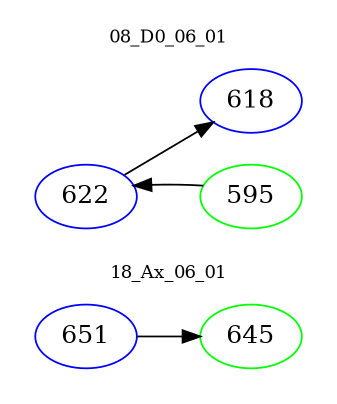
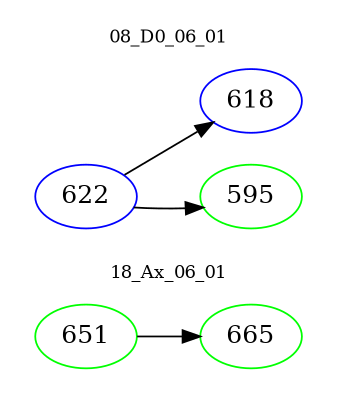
(178, 185) -> (159, 208)
(86, 336) -> (86, 336)
(251, 336) -> (251, 336)
